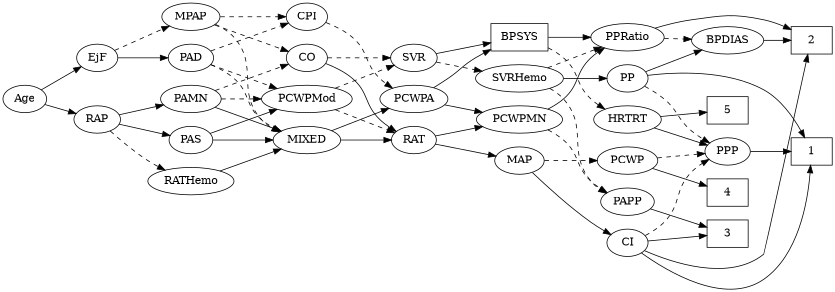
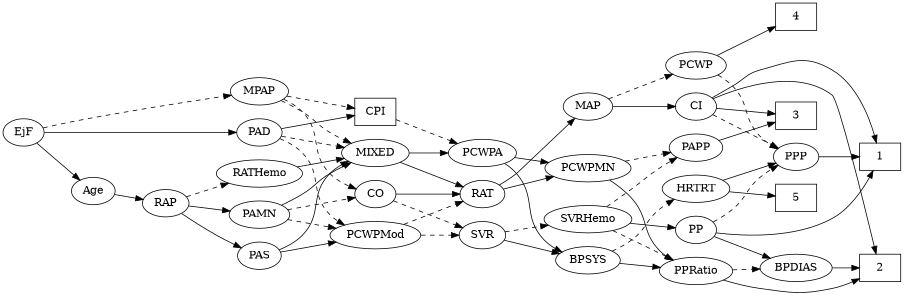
(307, 17) -> (375, 112)
(256, 35) -> (322, 121)
(519, 37) -> (588, 260)
(58, 80) -> (55, 159)
